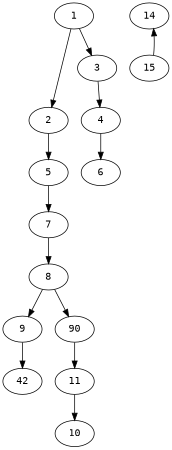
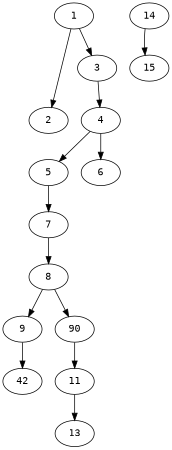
(154, 46) -> (145, 38)
(49, 143) -> (77, 144)
(75, 434) -> (75, 434)
